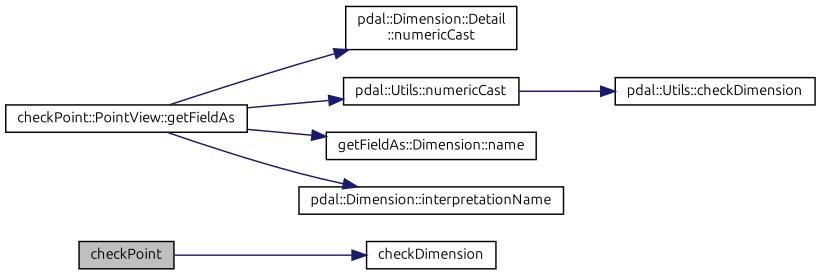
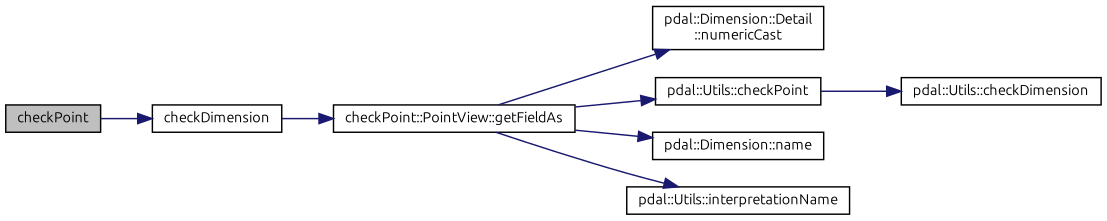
(431, 91) -> (738, 91)
none -> (300, 119)
(431, 146) -> (738, 146)
(431, 201) -> (738, 201)
